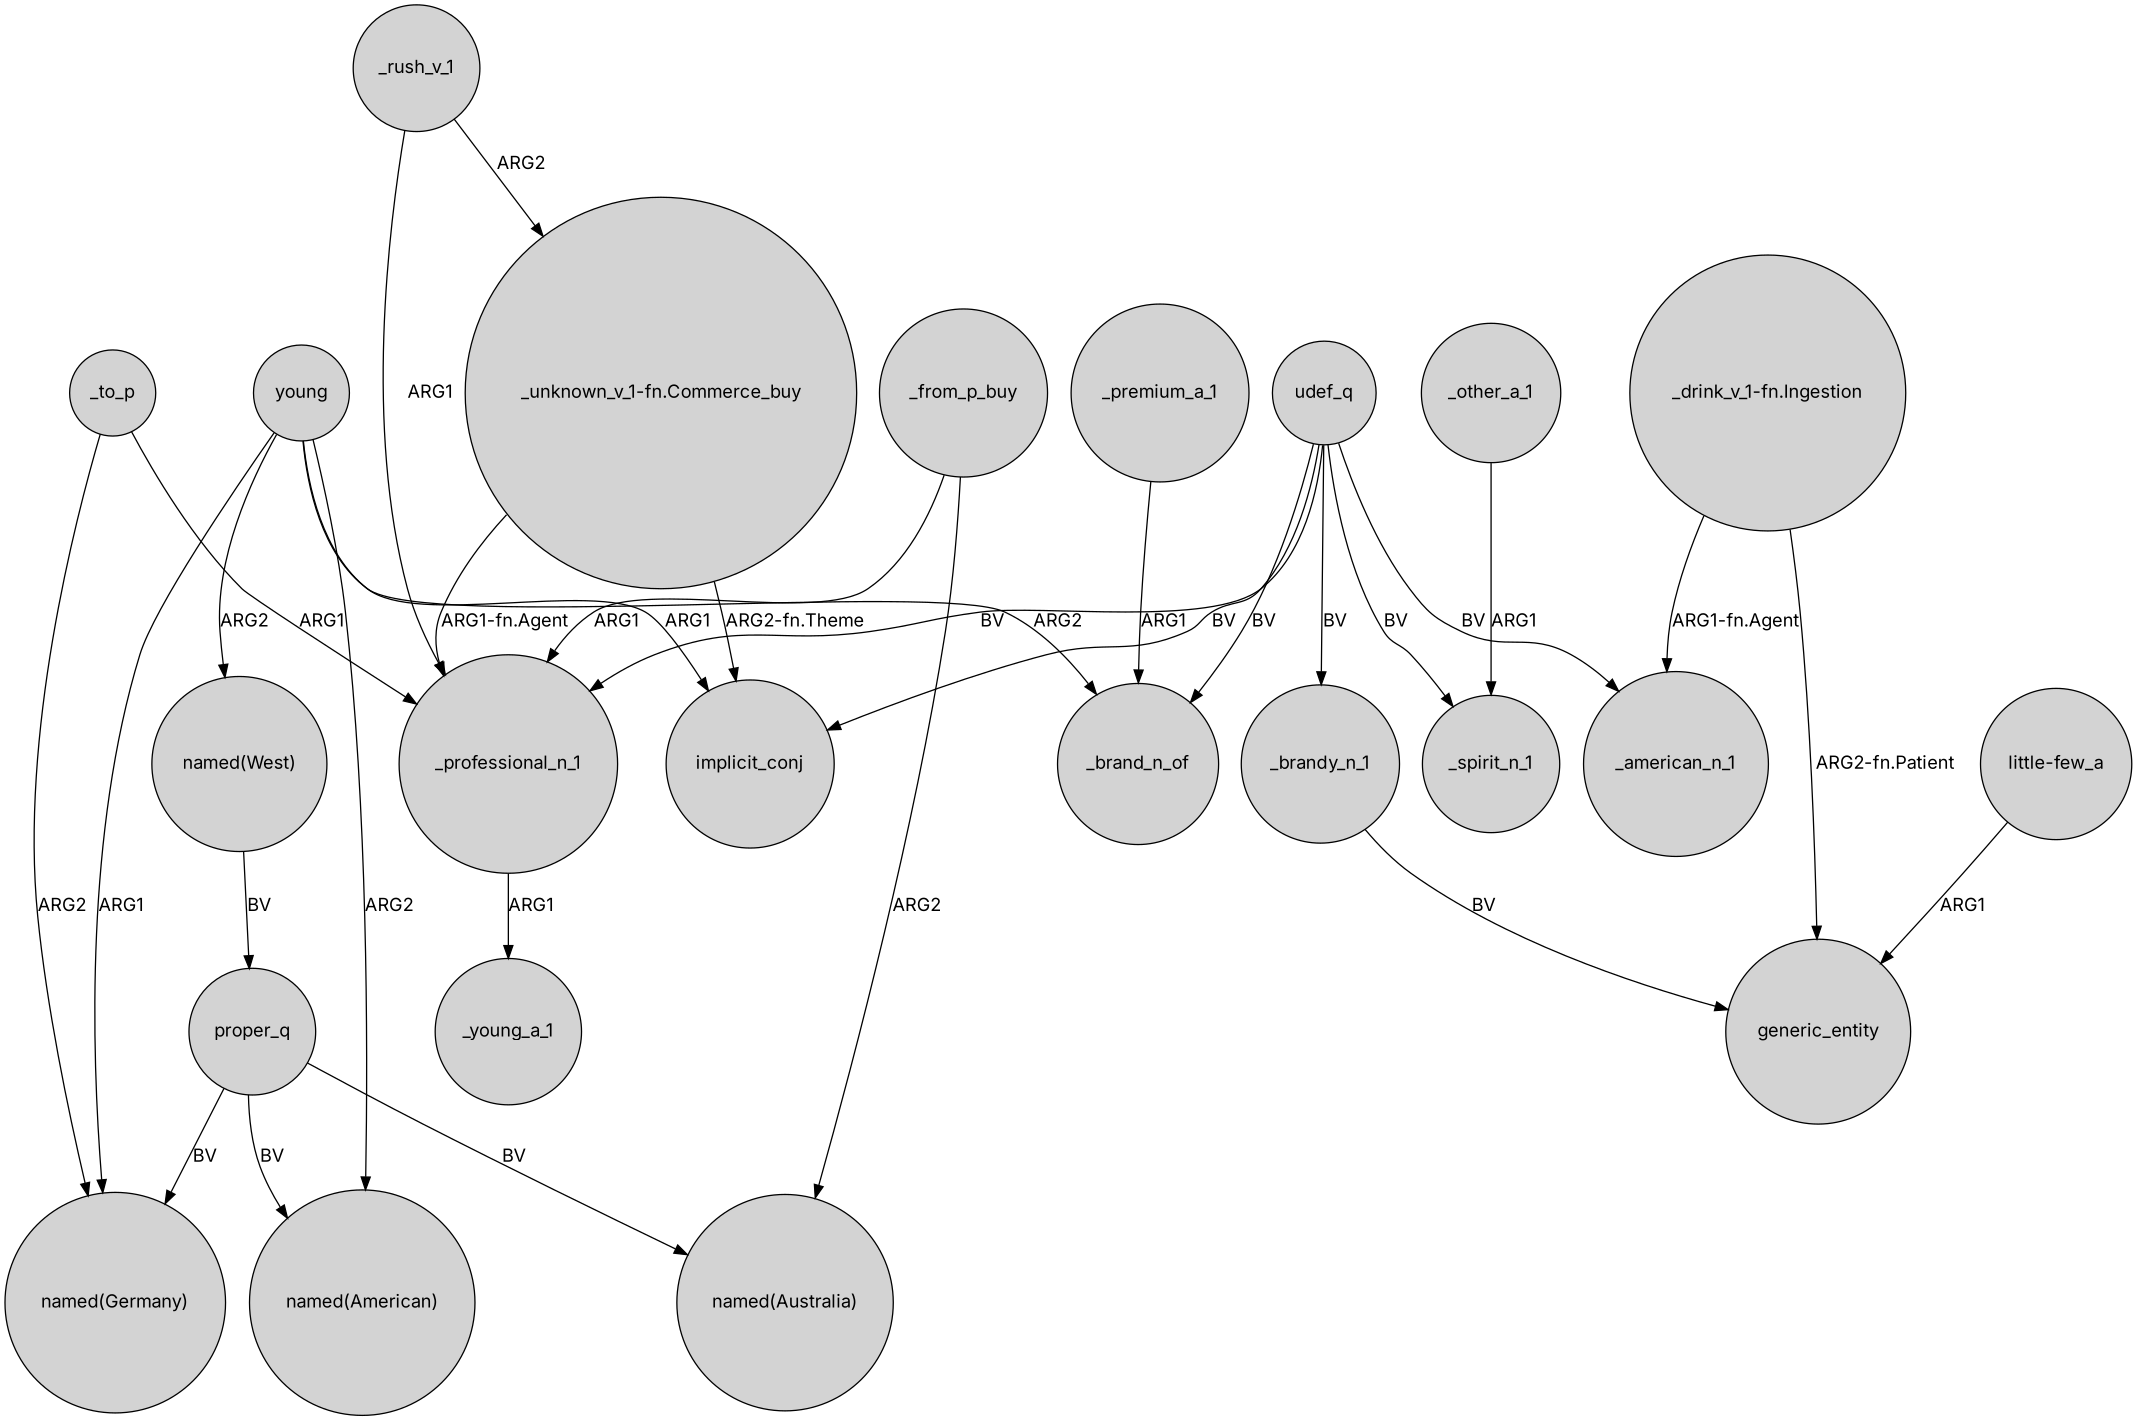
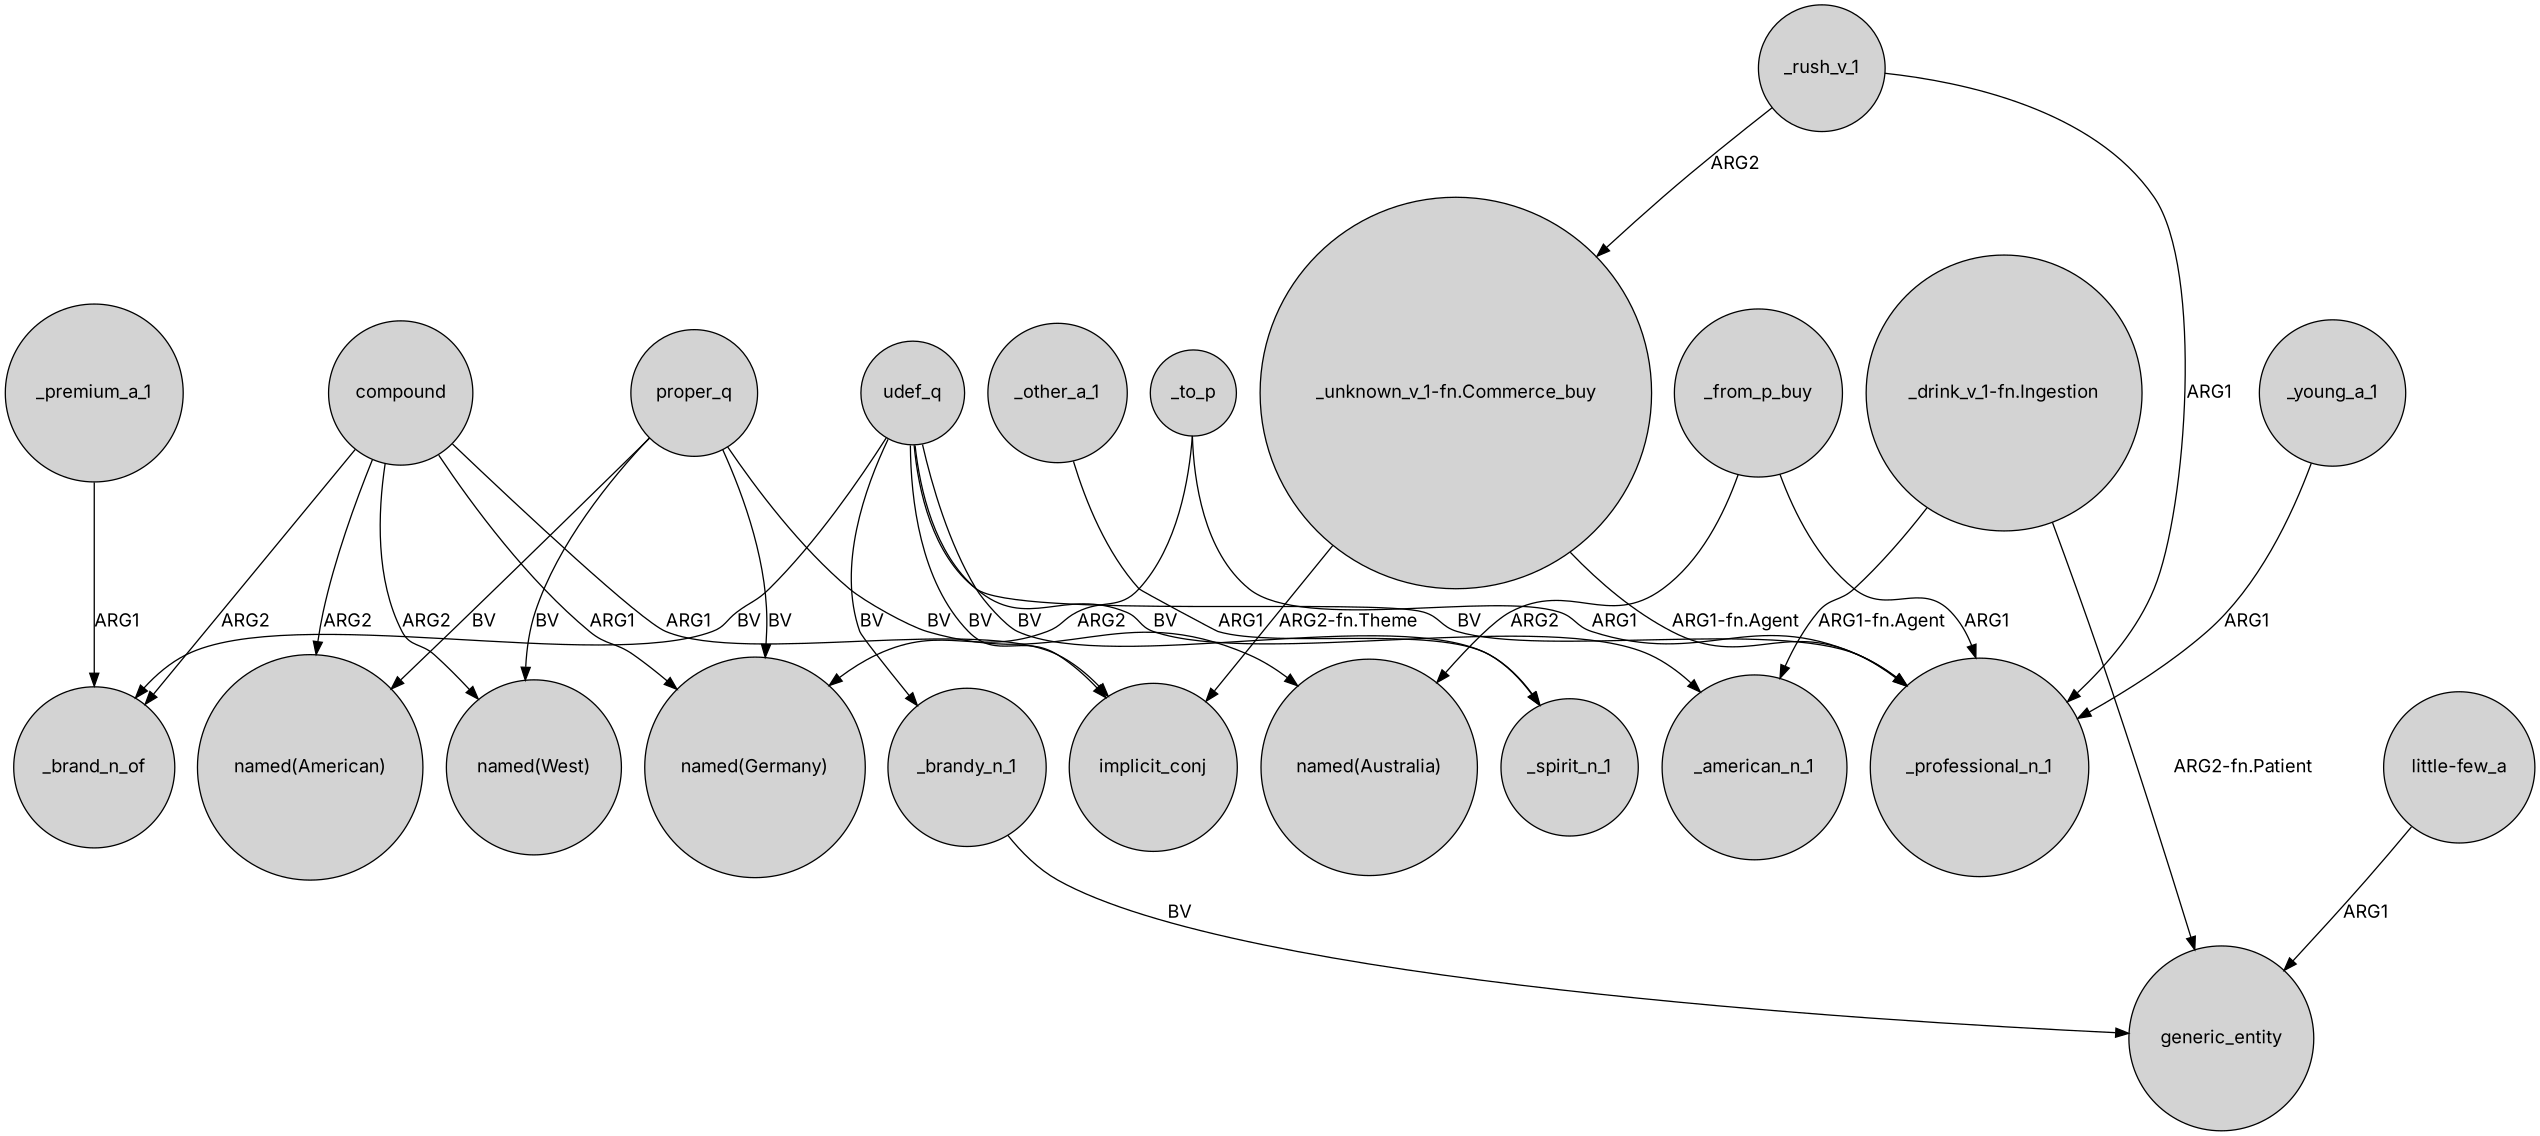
(301, 393) -> (401, 393)
(246, 903) -> (572, 537)
(508, 909) -> (2227, 611)
